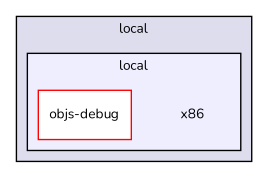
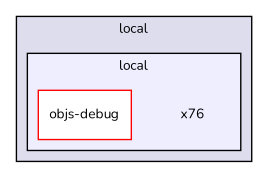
(193, 115) -> (193, 115)
